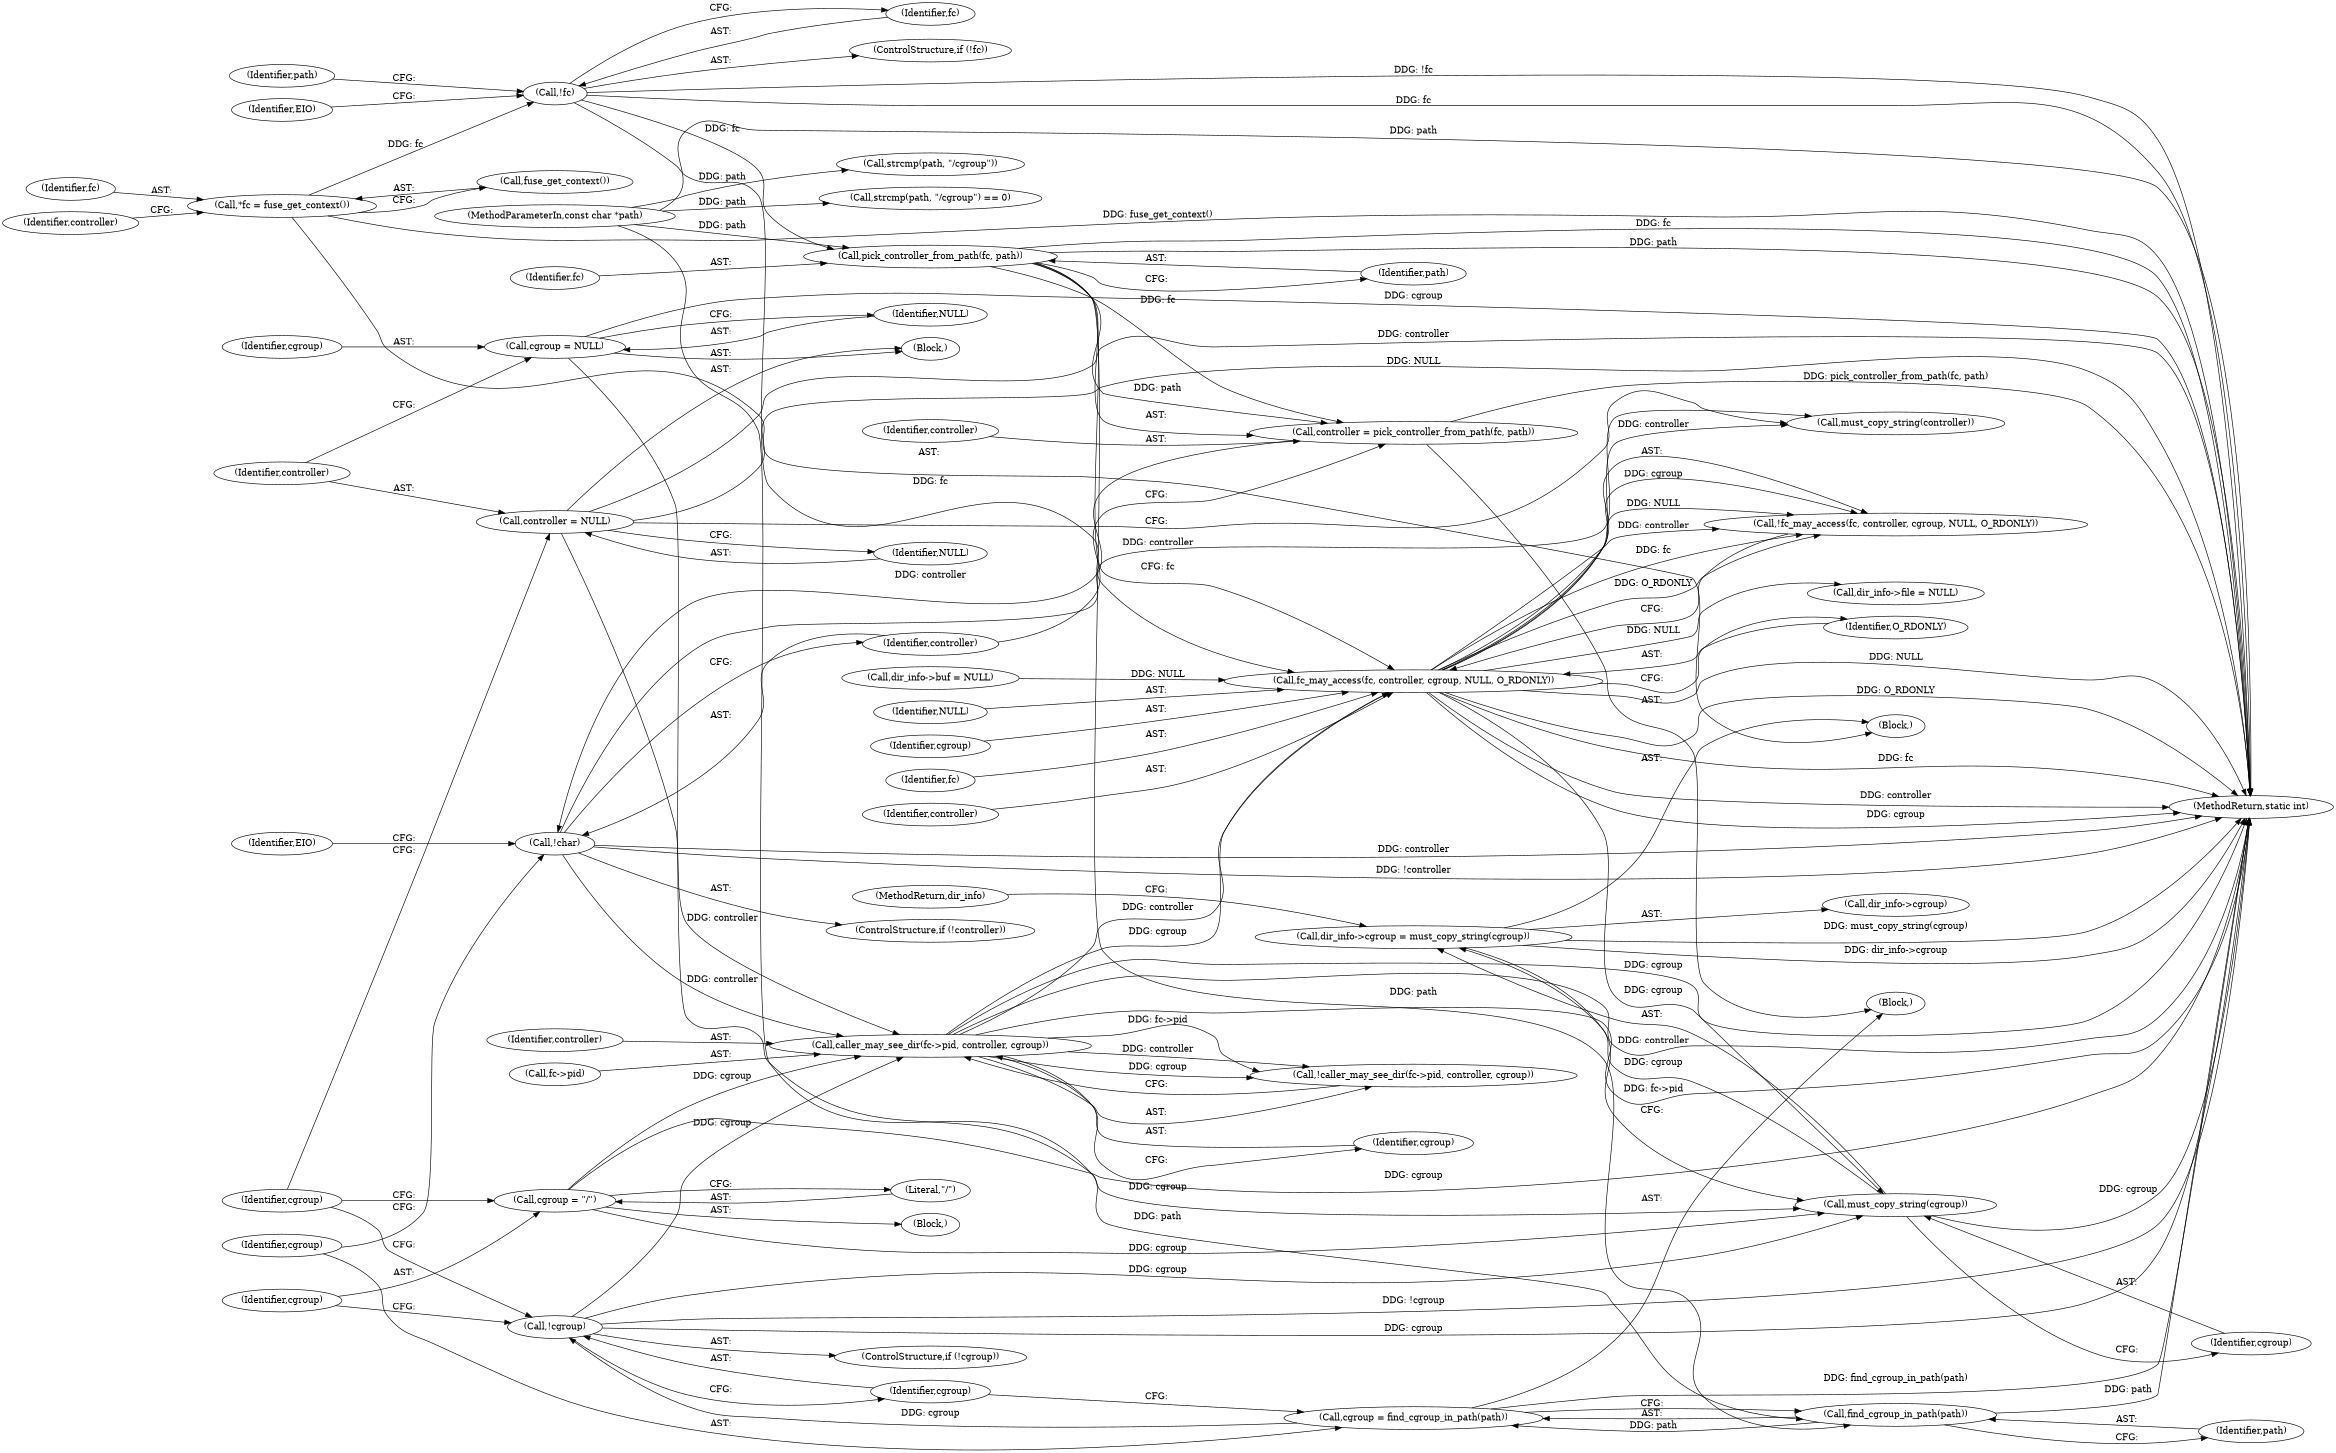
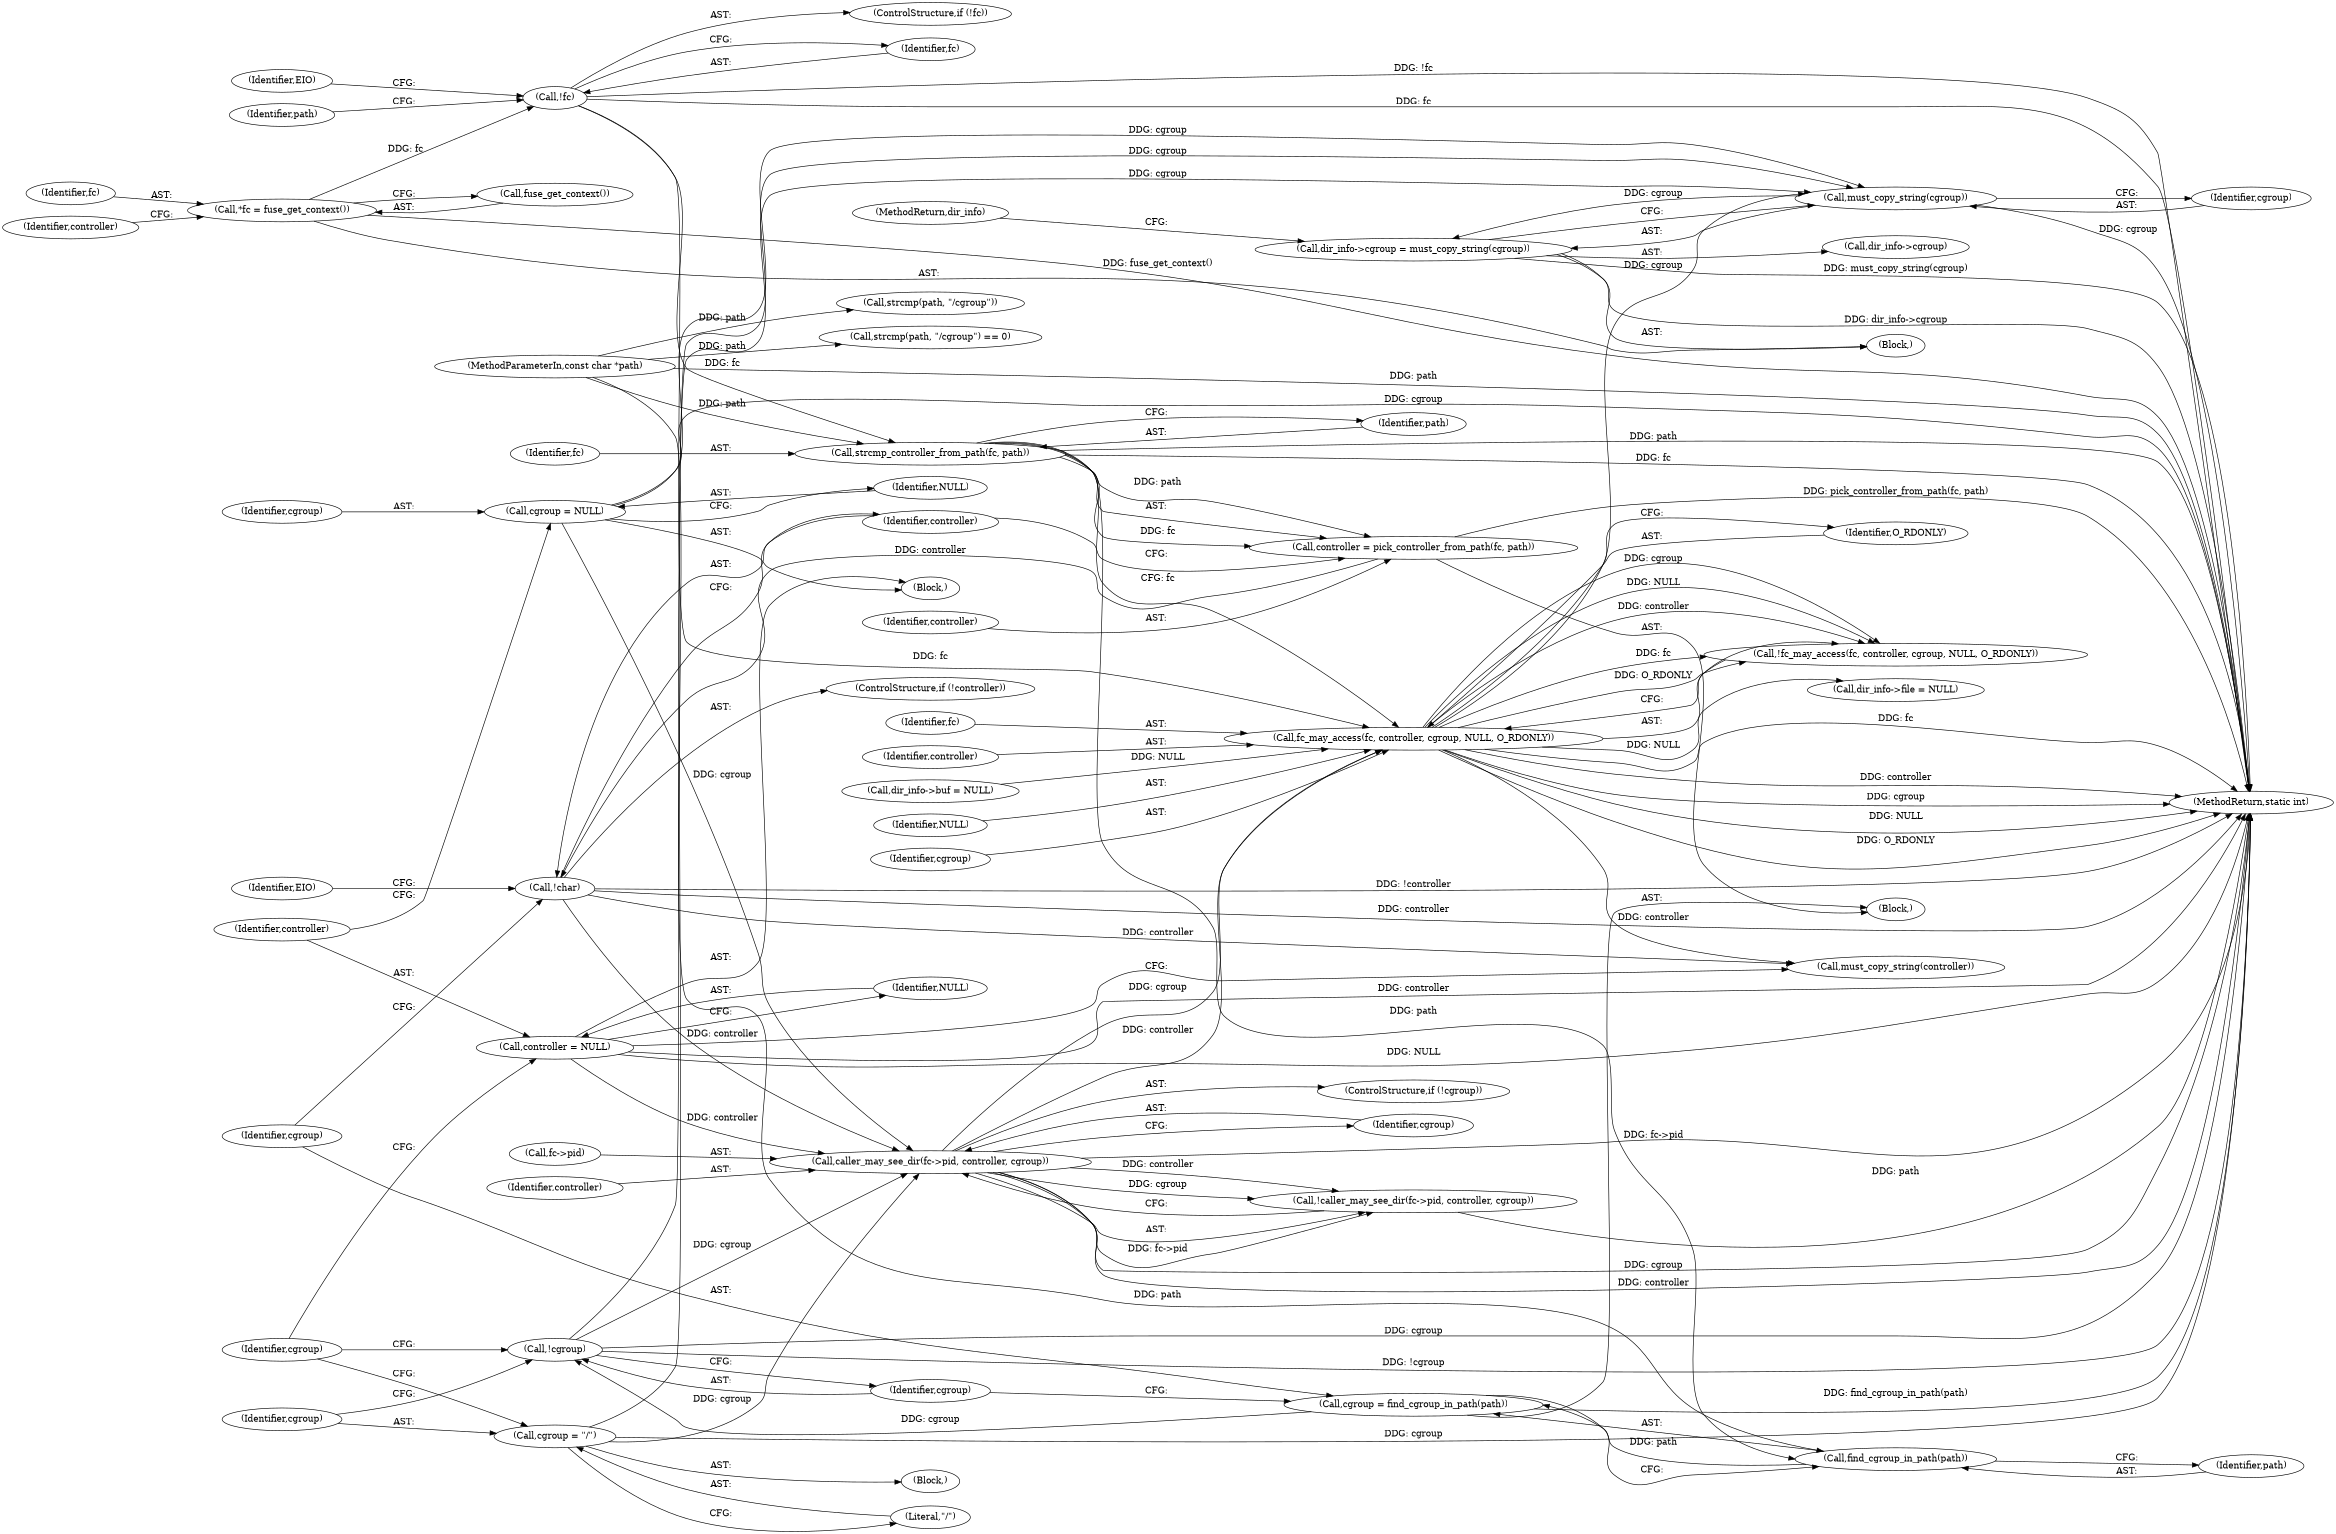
(930, 257) -> (930, 454)
none -> (719, 850)
(711, 1349) -> (1133, 1097)
(2164, 1356) -> (1979, 1219)
